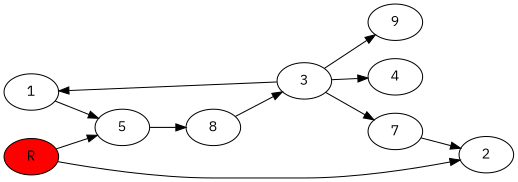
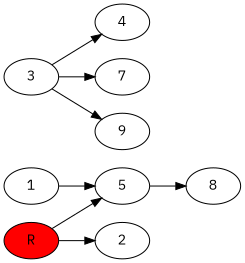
(173, 86) -> none
(254, 106) -> none
(436, 142) -> none
